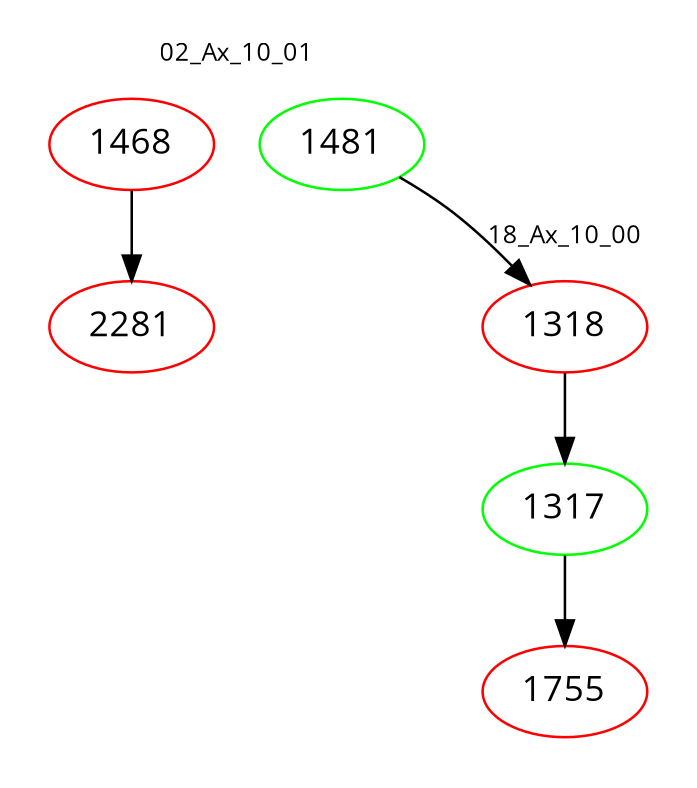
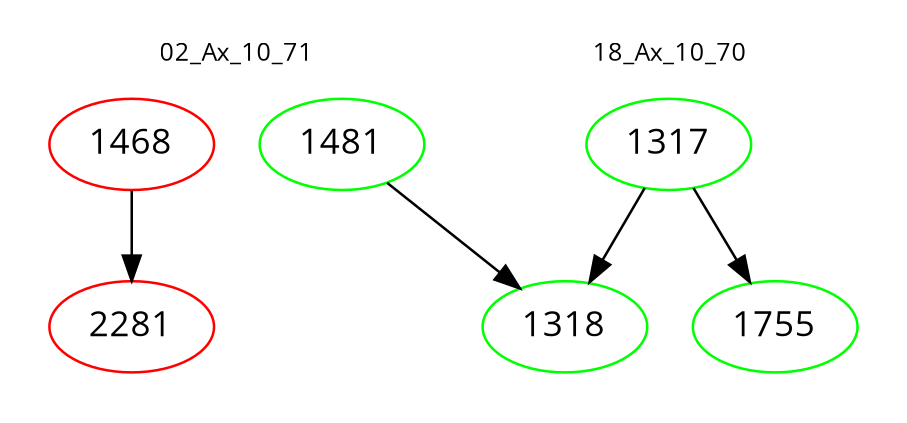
(237, 54) -> (237, 54)
(565, 237) -> (670, 54)
(565, 327) -> (565, 327)
(565, 406) -> (624, 224)
(565, 692) -> (775, 327)
